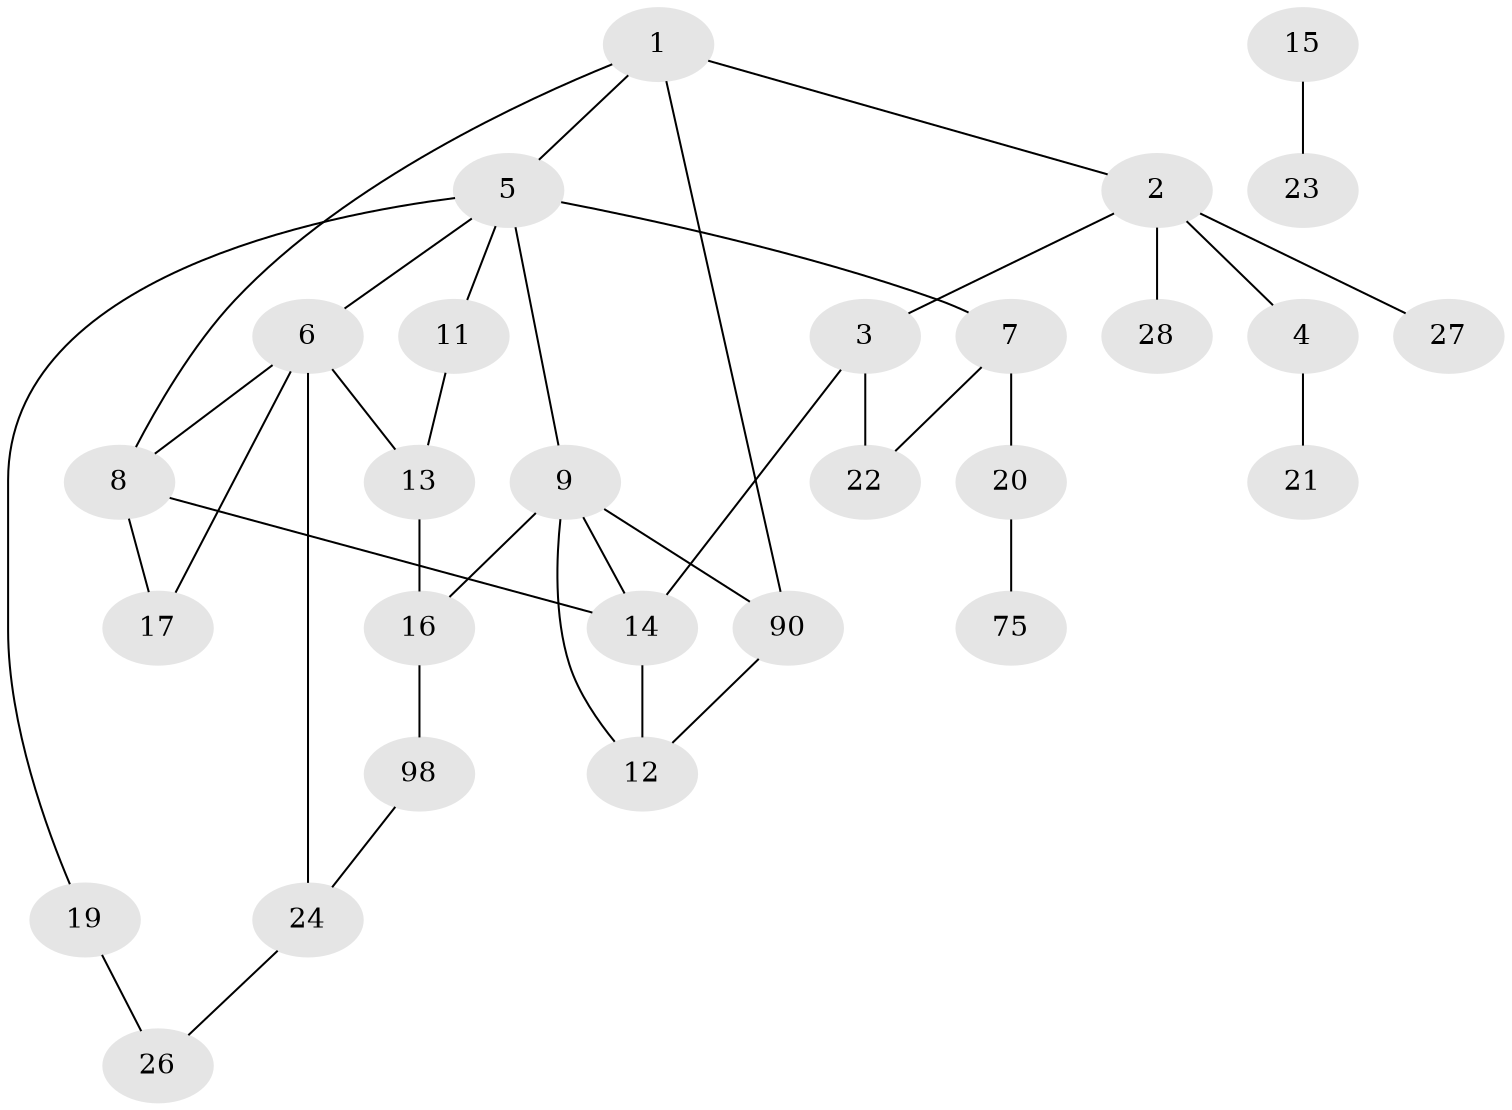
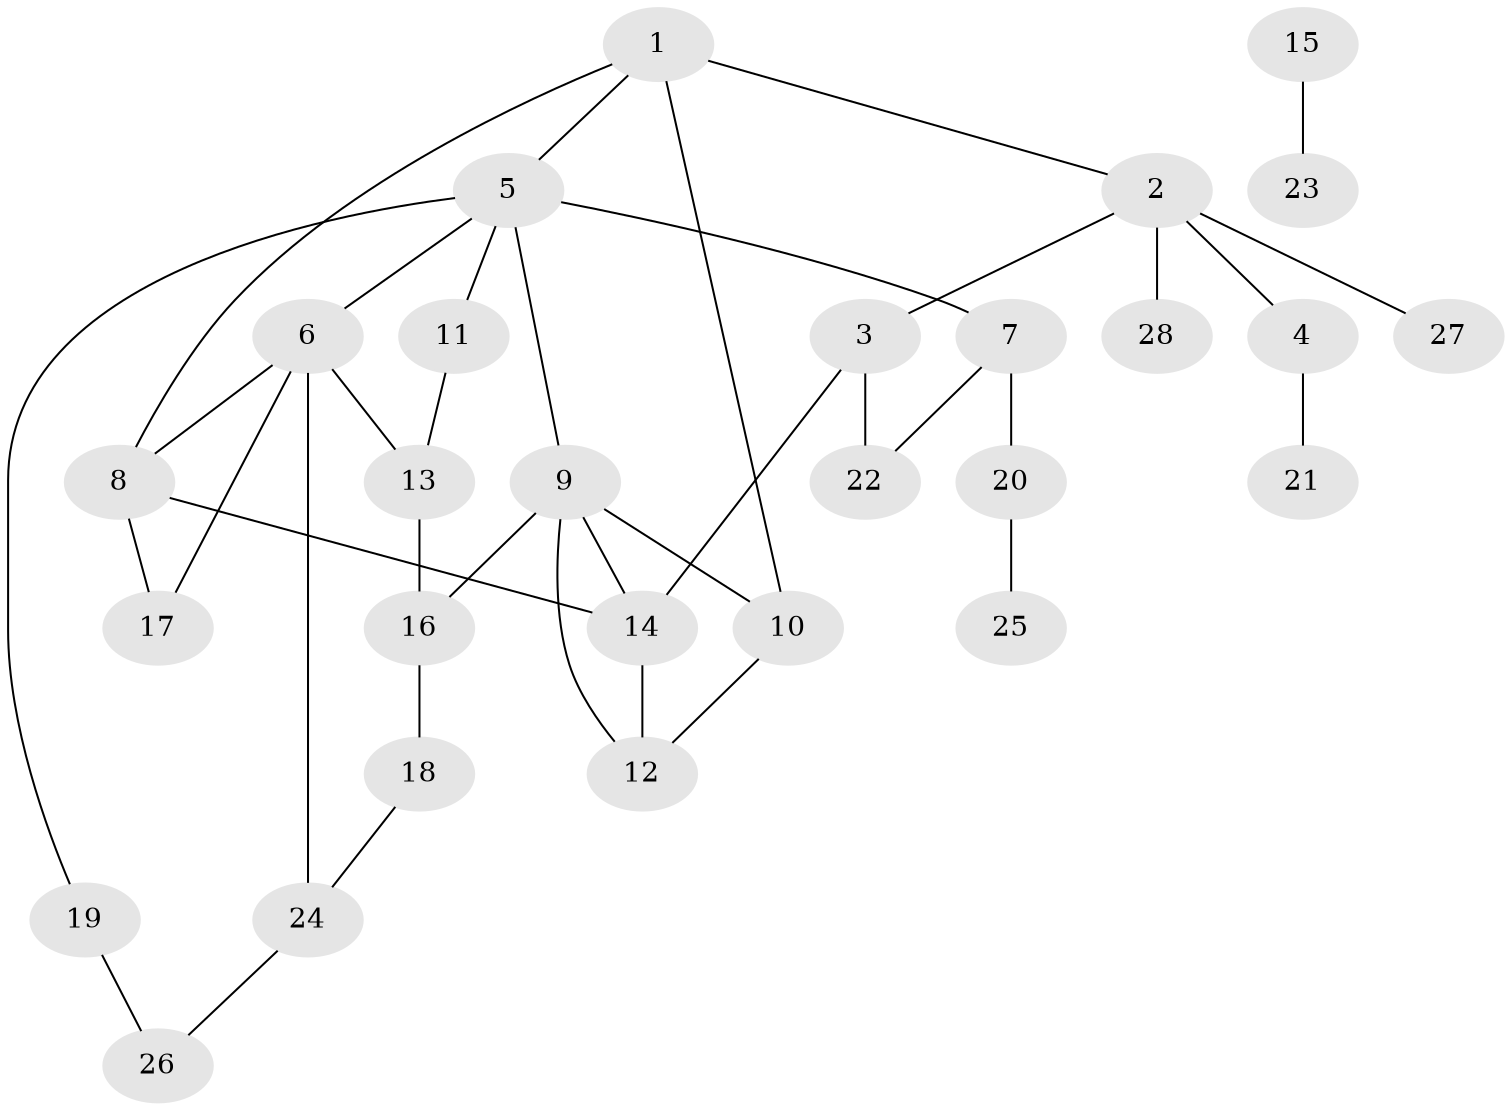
(788, 628) -> (788, 628)
(1011, 628) -> (1011, 628)
(419, 774) -> (419, 774)
